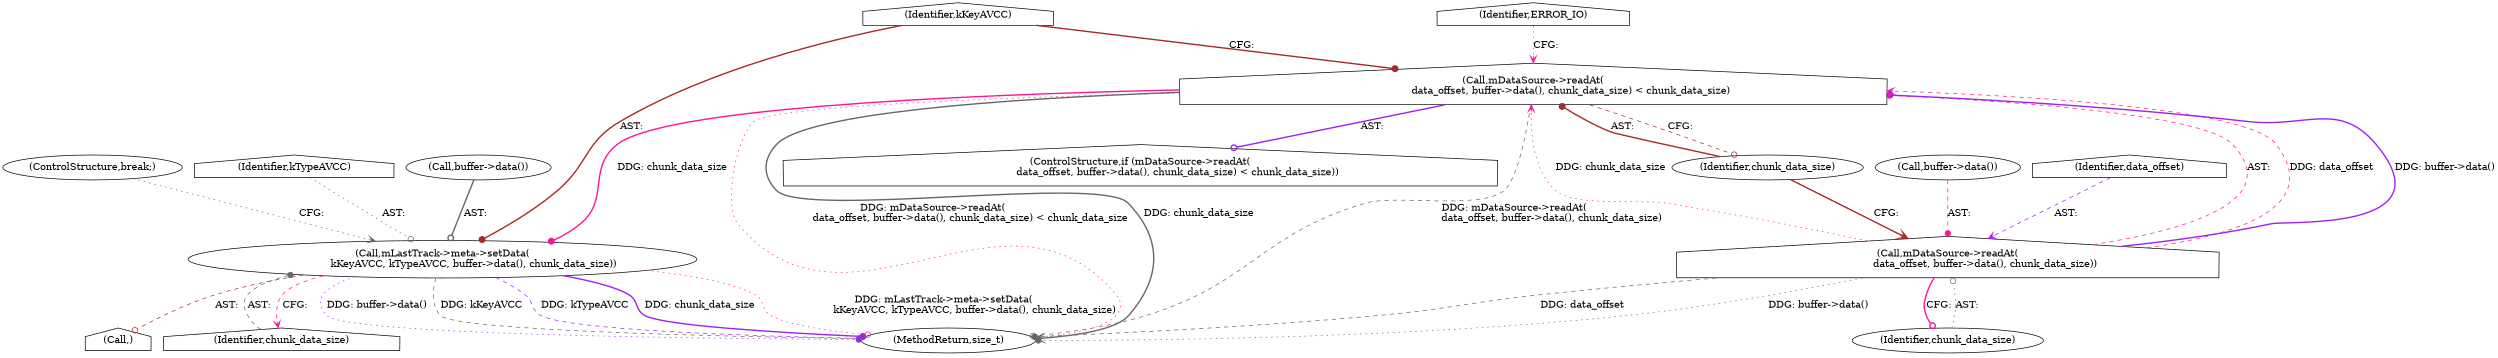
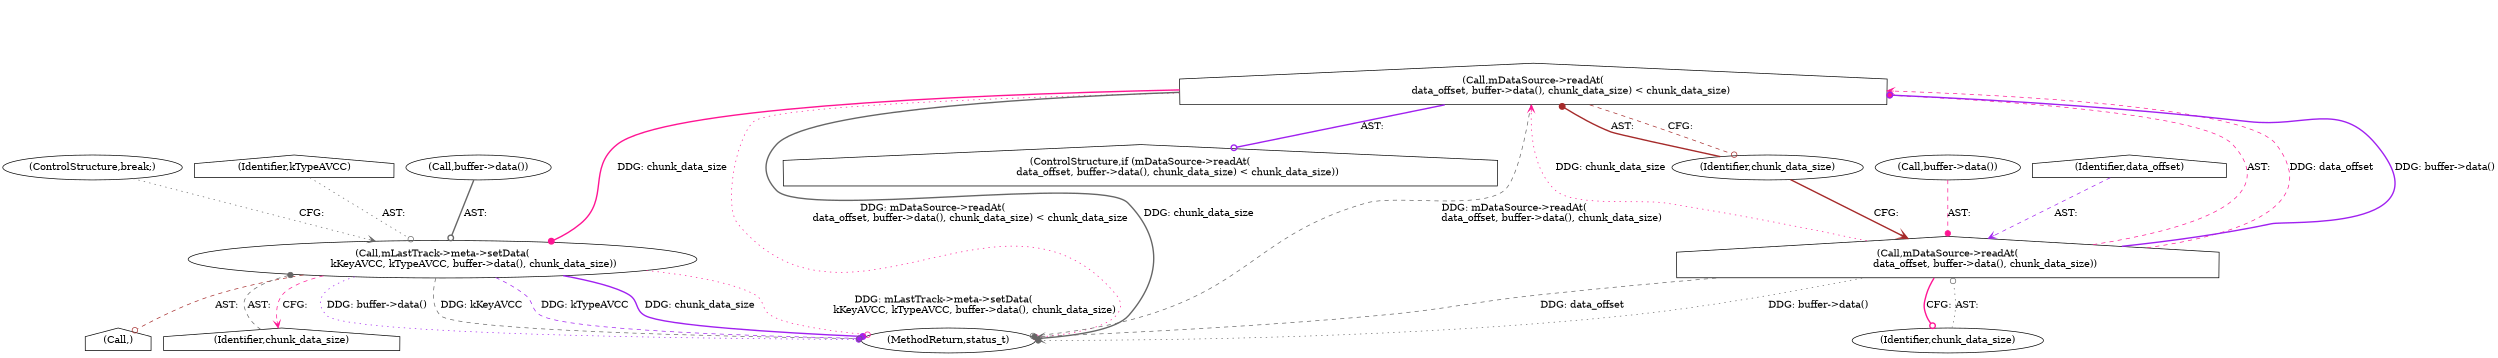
(958, 15) -> none
(1533, 15) -> none
(948, 340) -> (948, 340)
